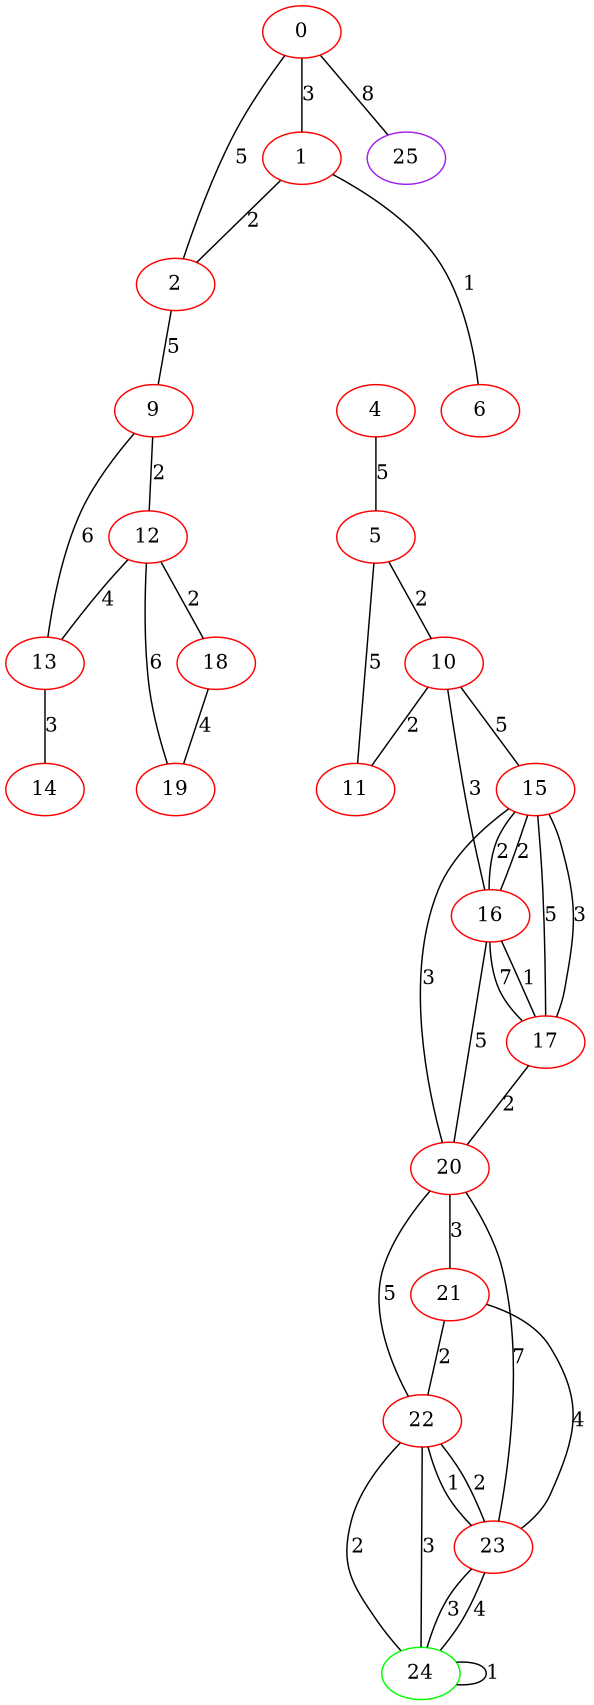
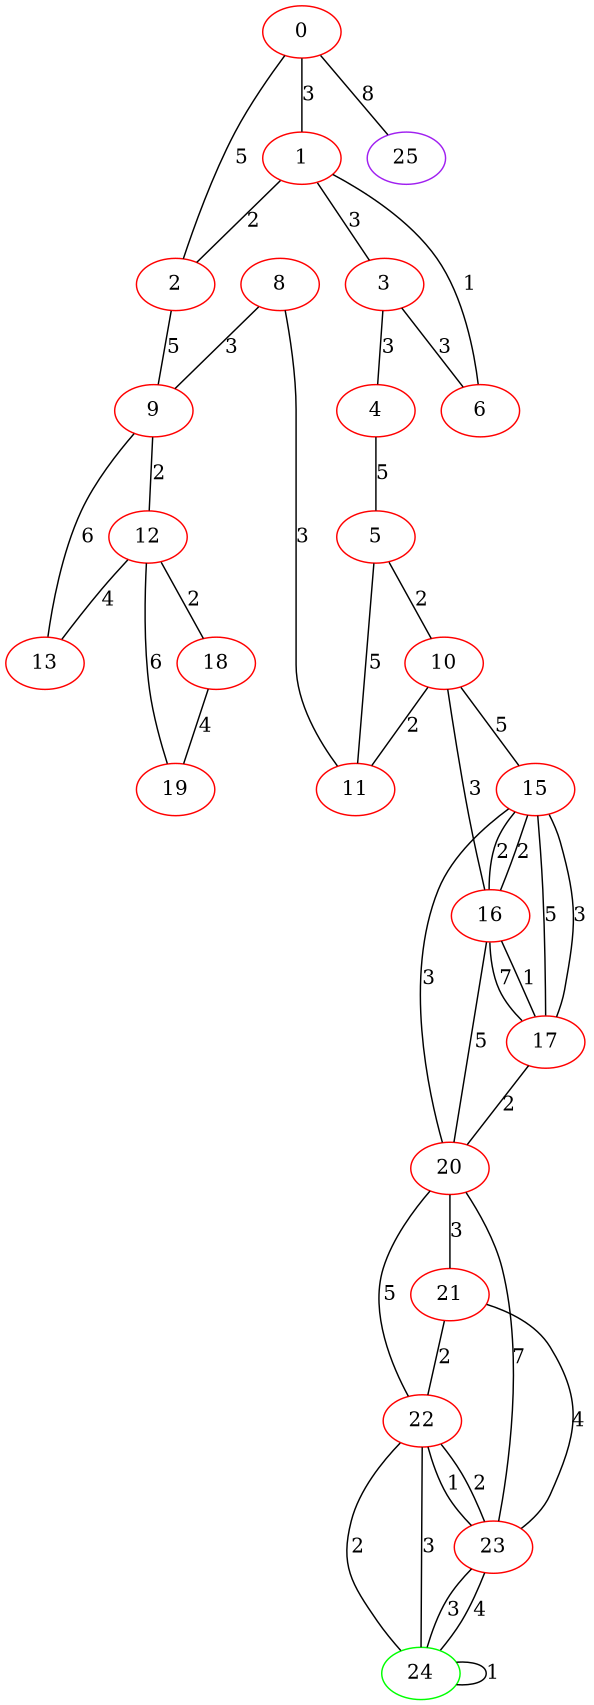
none -> (280, 284)
none -> (385, 284)
(45, 790) -> none
